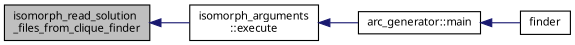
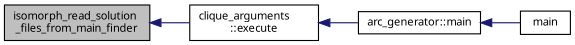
(77, 23) -> (77, 23)
(254, 23) -> (254, 23)
(545, 23) -> (545, 23)
